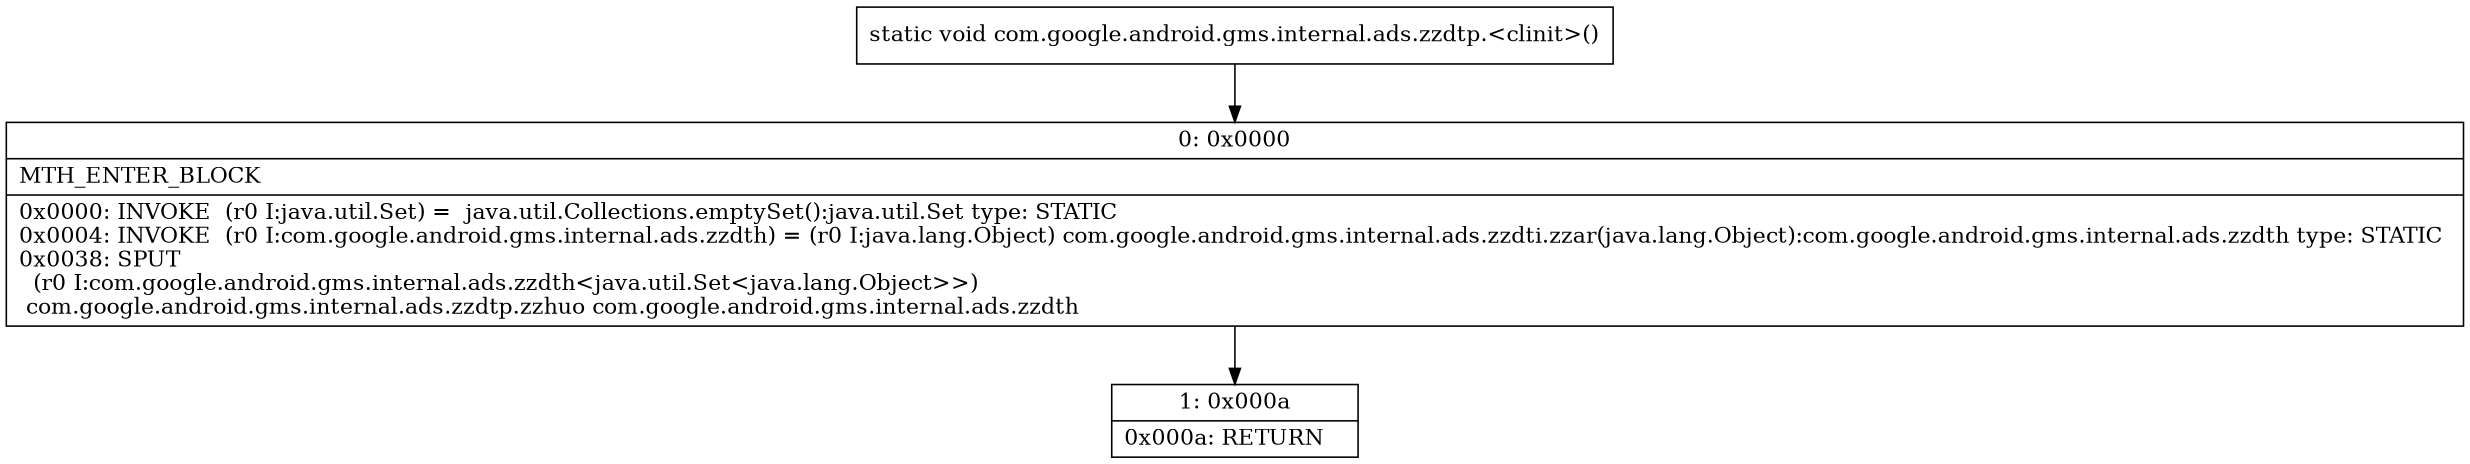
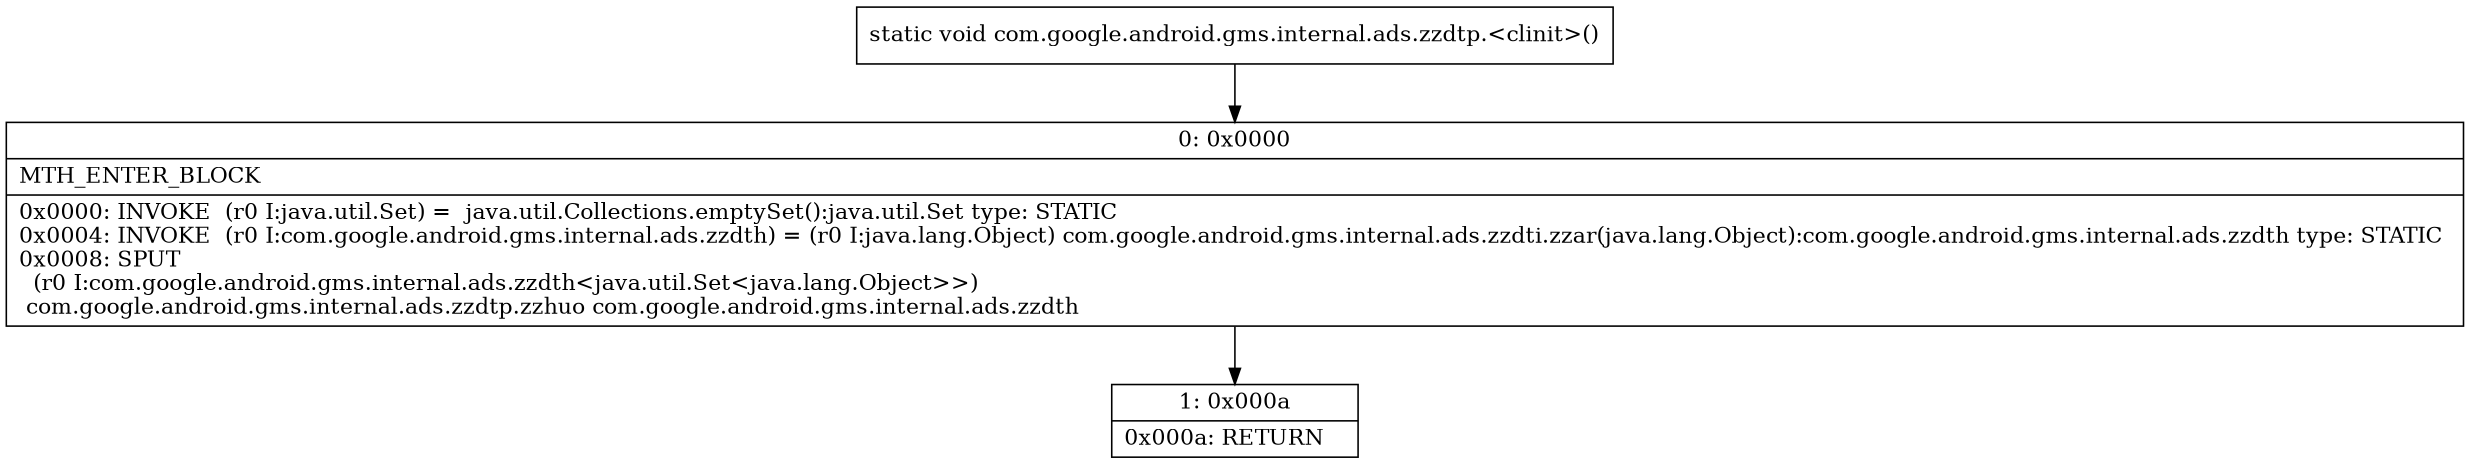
(107, 260) -> (107, 260)
